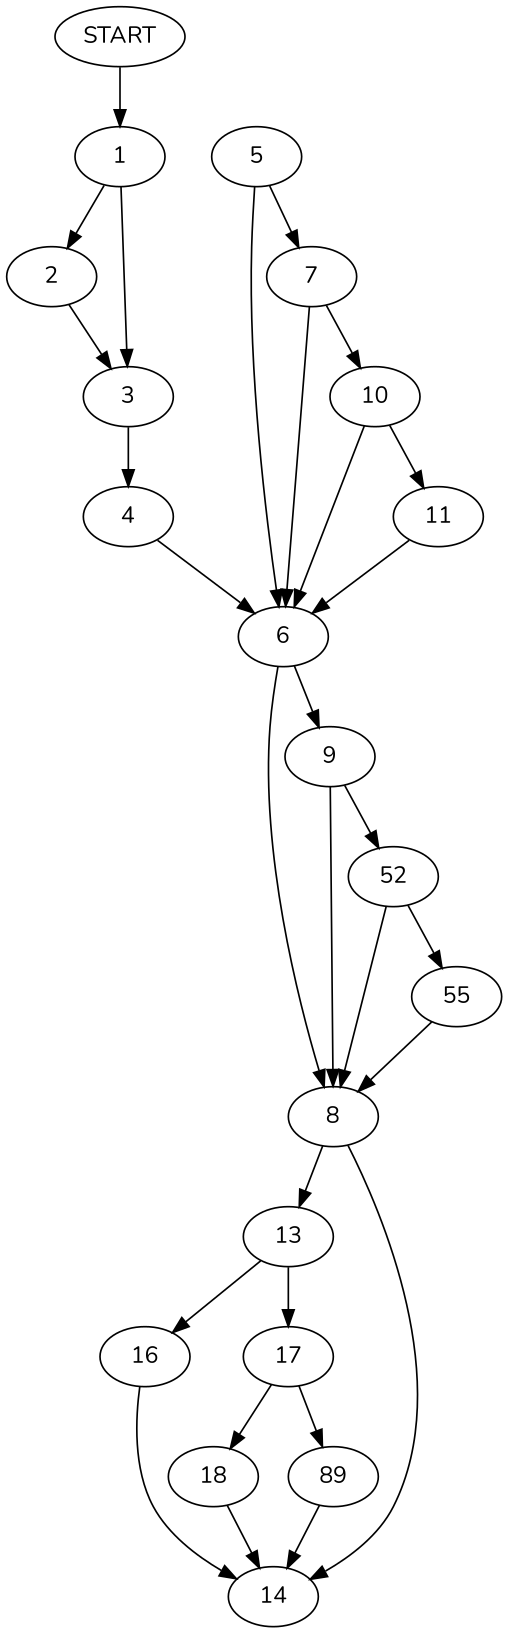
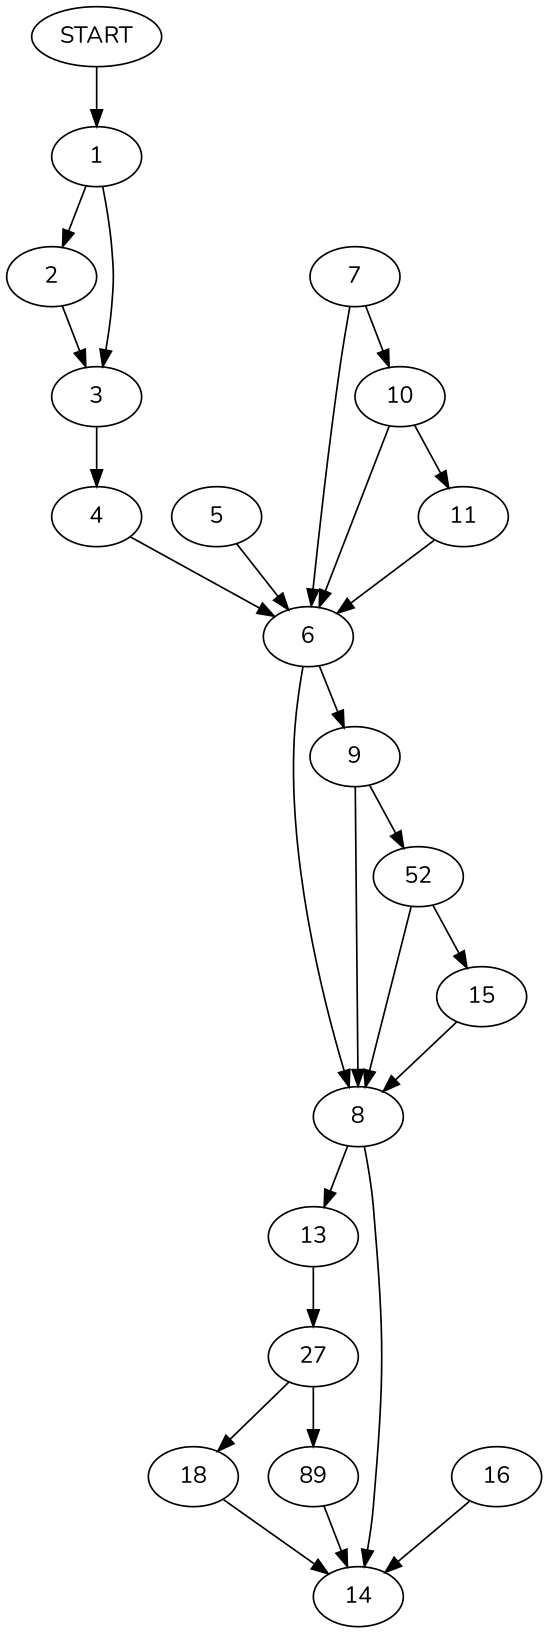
(281, 209) -> none
(457, 997) -> (482, 997)
(223, 1291) -> none
(288, 1357) -> (313, 1357)
